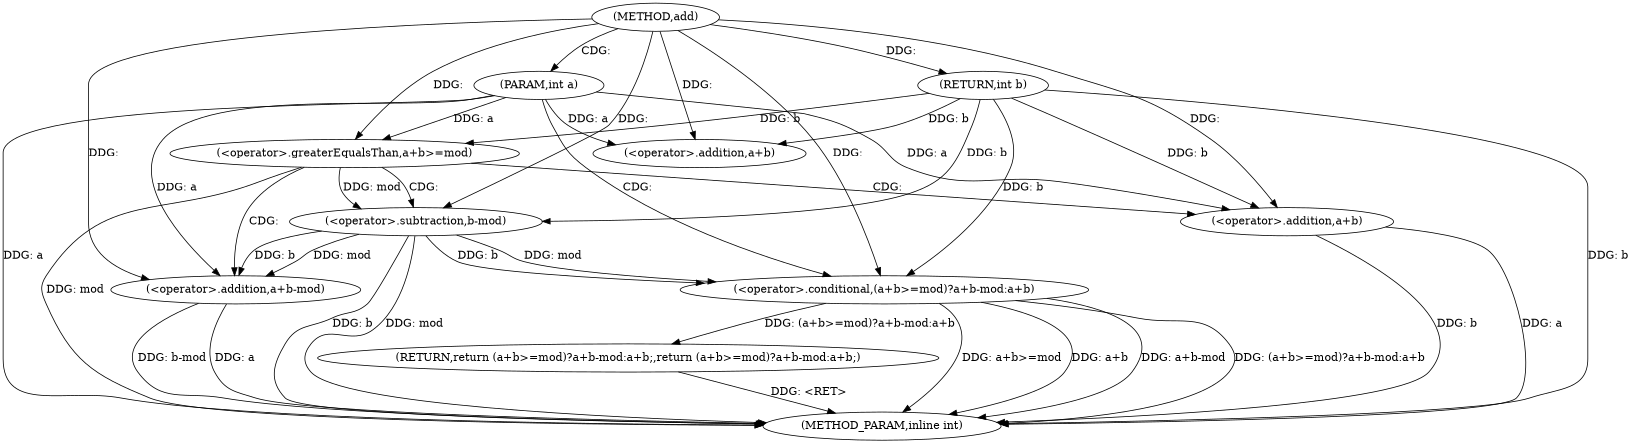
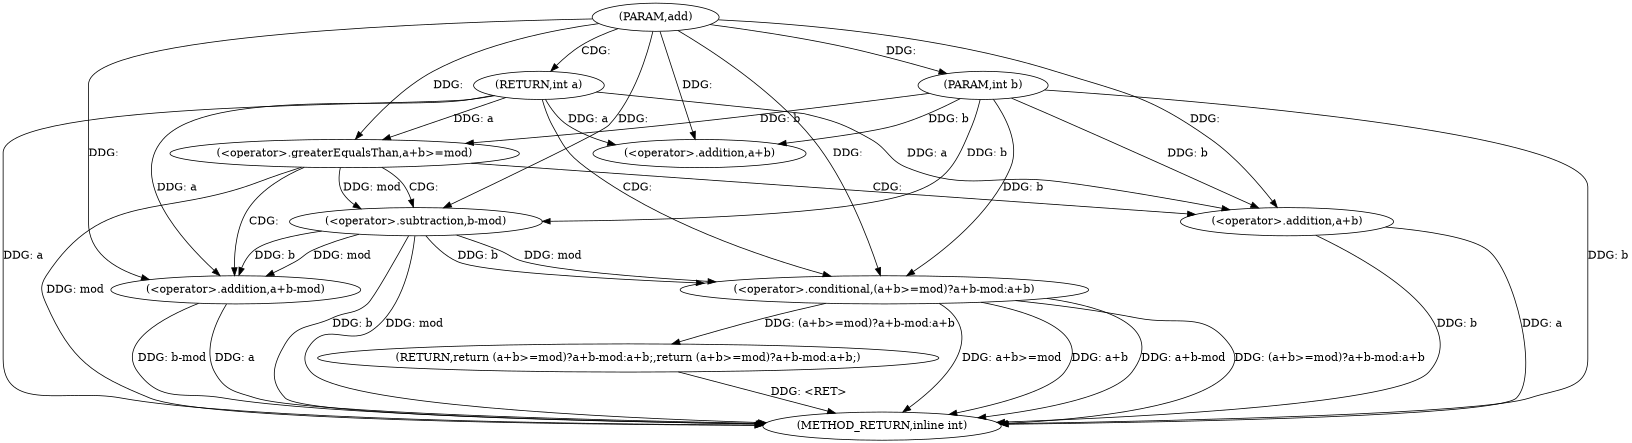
(656, 17) -> (656, 17)
(539, 85) -> (539, 85)
(983, 85) -> (983, 85)
(882, 426) -> (882, 426)
